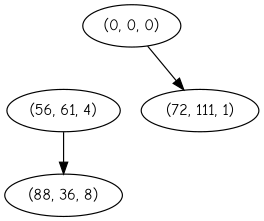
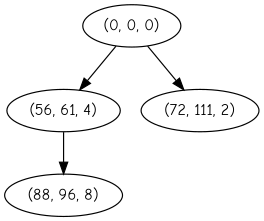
none -> (102, 63)
(200, 111) -> (200, 111)
(64, 195) -> (64, 195)
